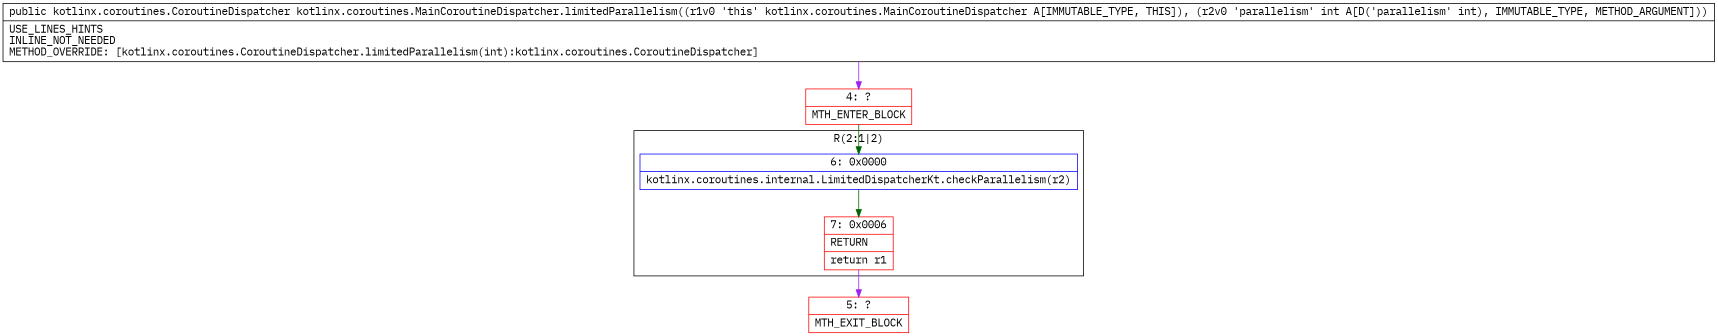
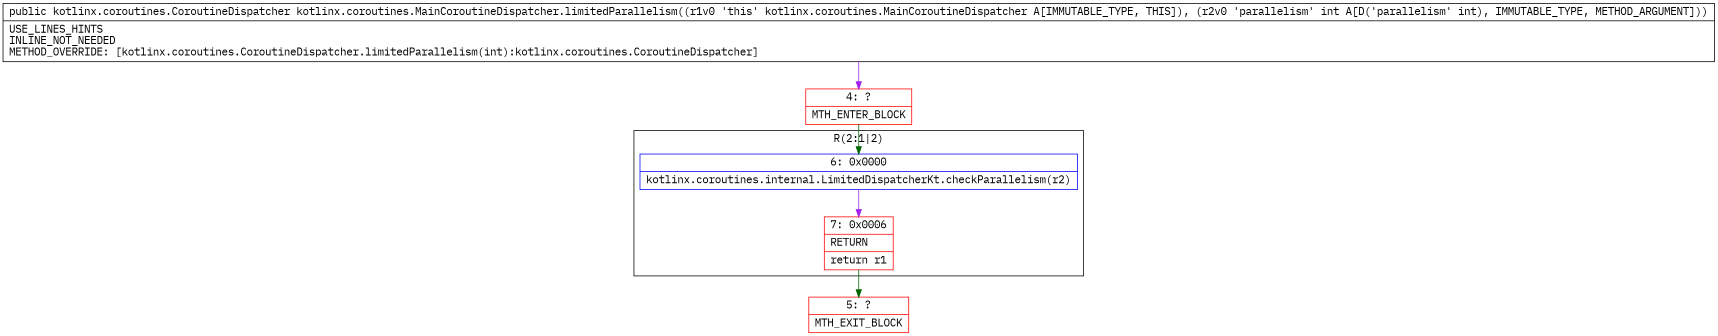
(859, 199) -> (859, 199)
(859, 281) -> (859, 281)
